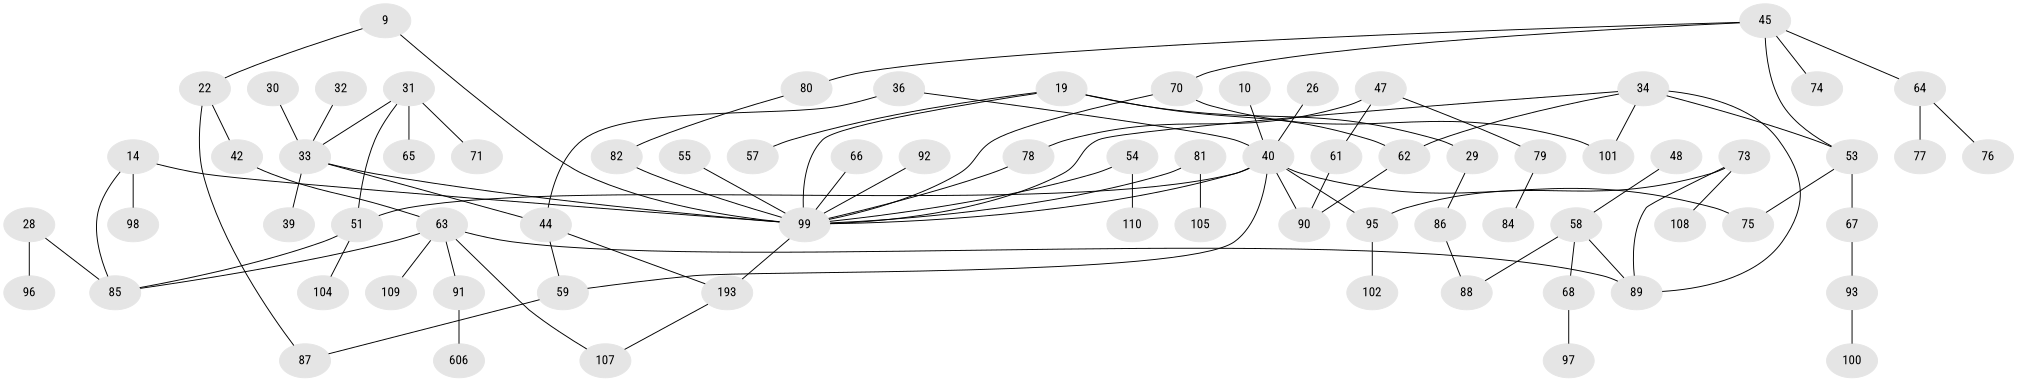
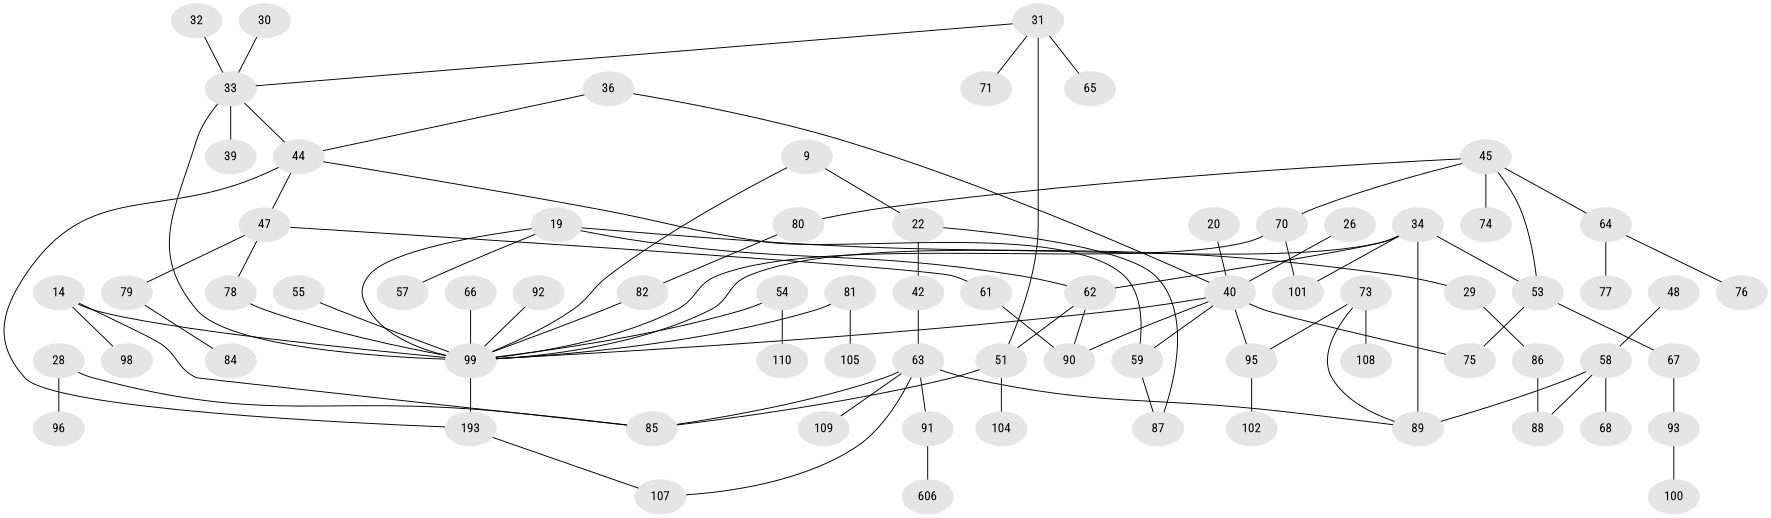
(1245, 89) -> (1214, 225)
none -> (282, 191)
(814, 195) -> (1046, 327)
(1569, 361) -> none
